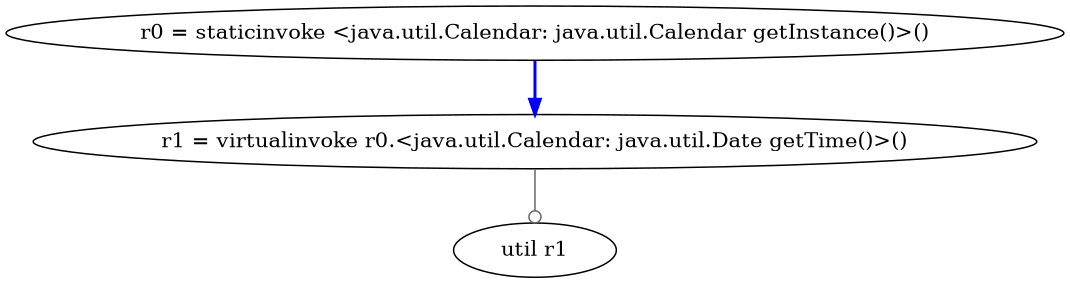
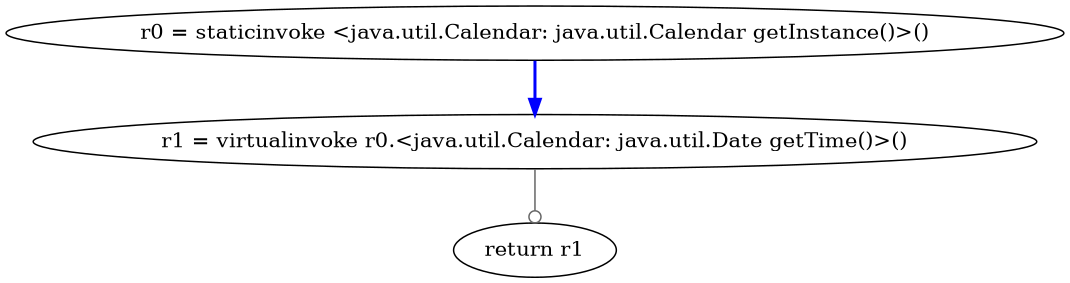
(535, 250) -> (535, 250)
